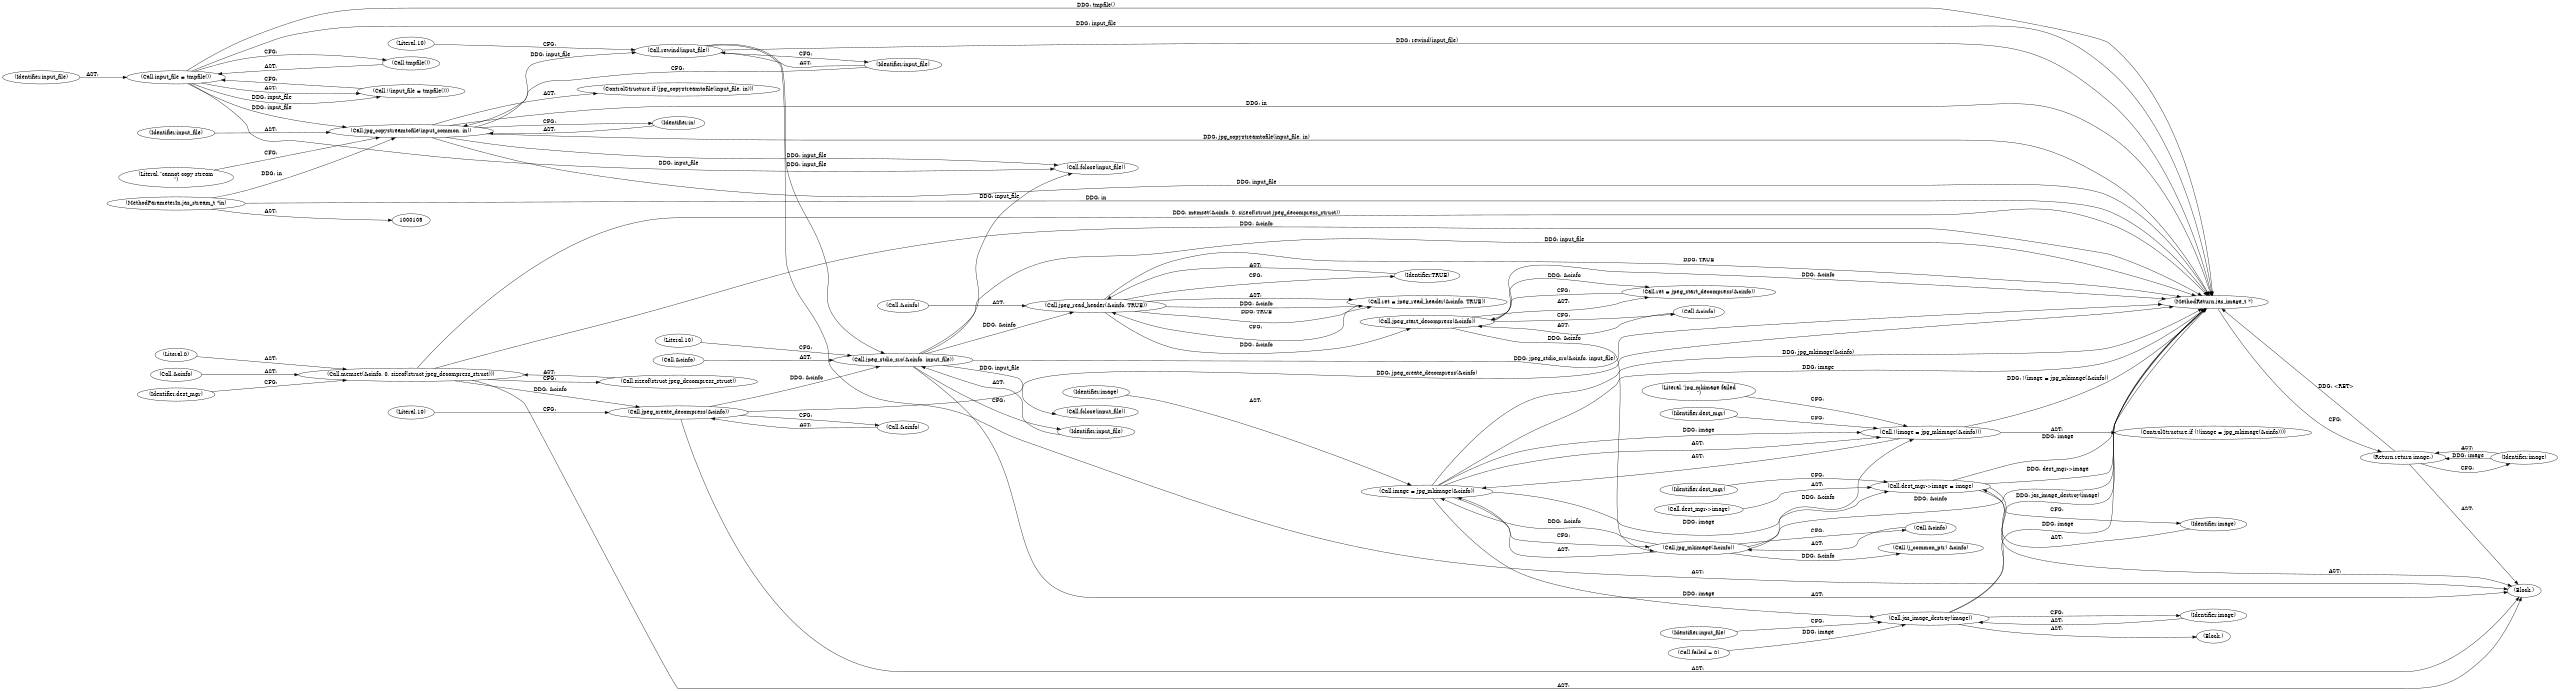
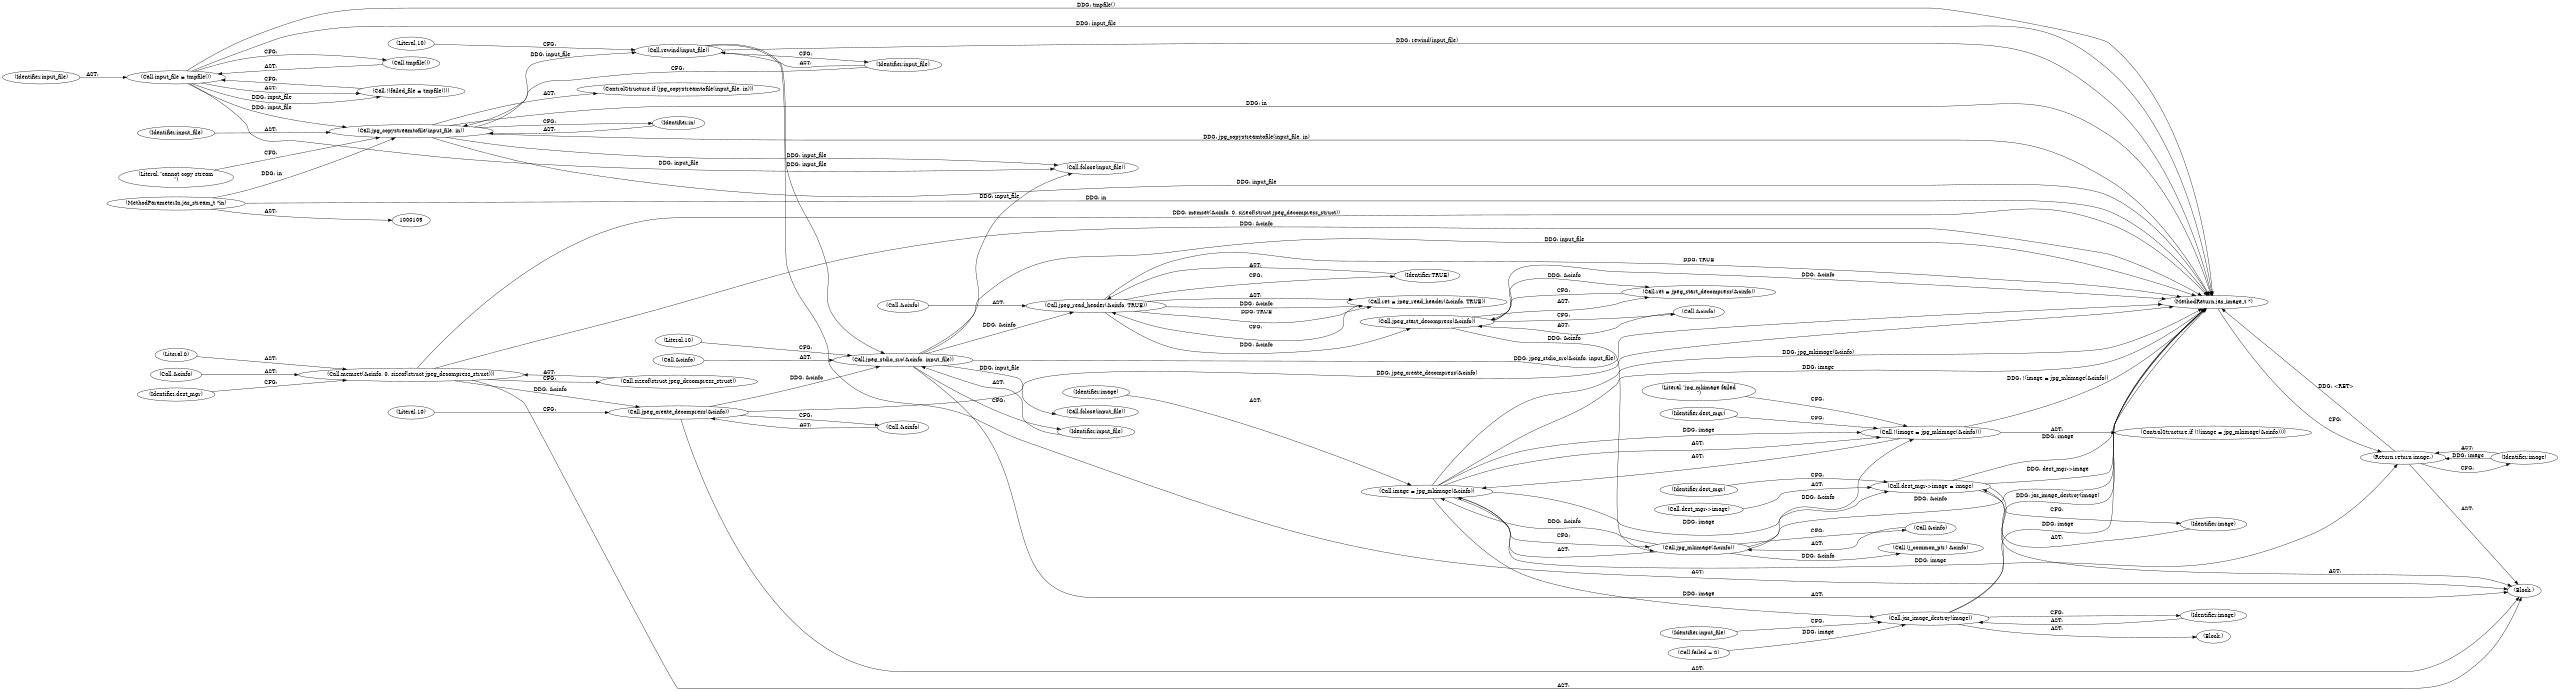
(411, 91) -> (411, 91)
(411, 131) -> (411, 131)
none -> (1923, 566)
